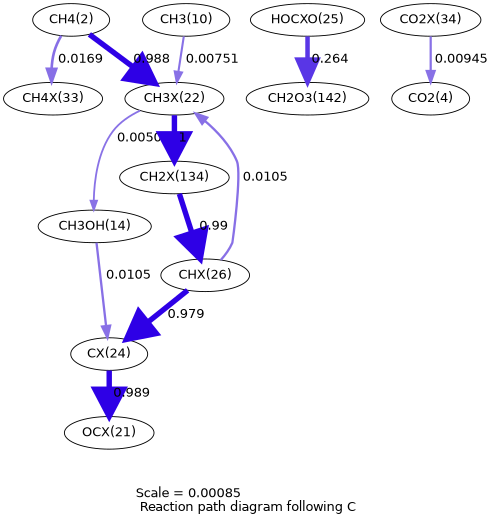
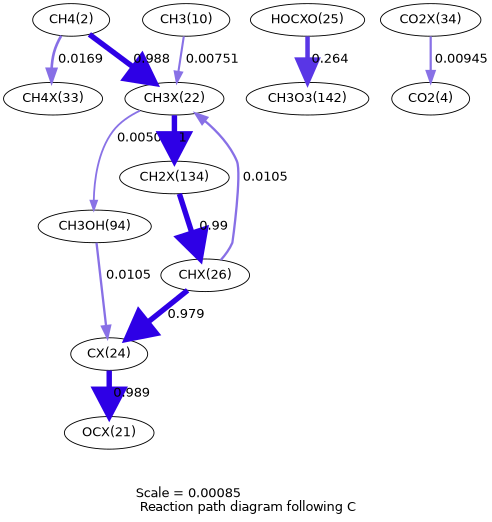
(308, 99) -> (308, 99)
(95, 226) -> (95, 226)
